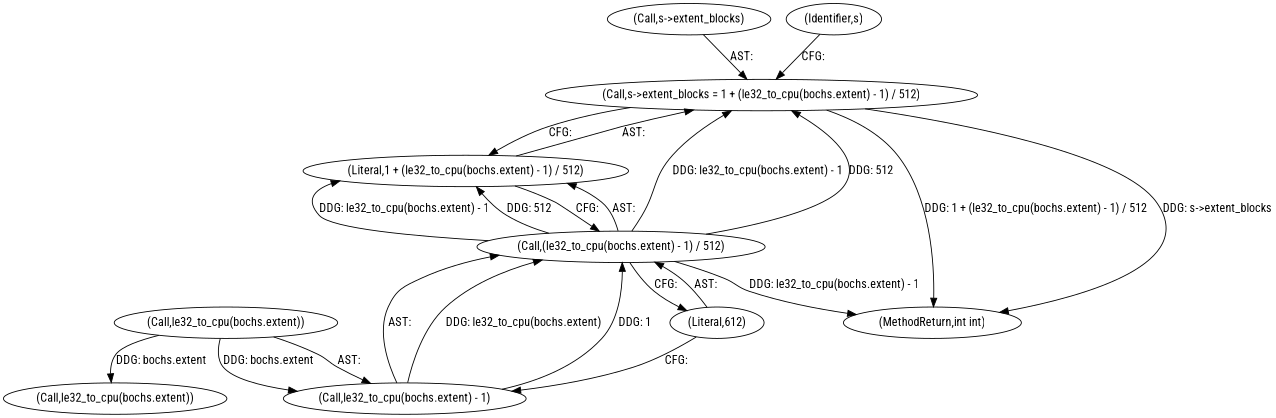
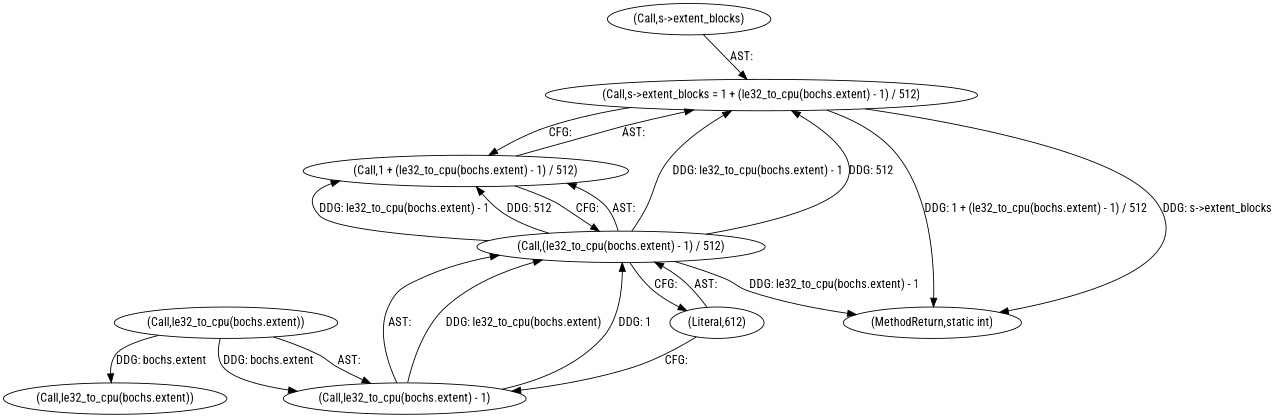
(834, 19) -> none
(466, 171) -> (466, 171)
(932, 323) -> (932, 323)
